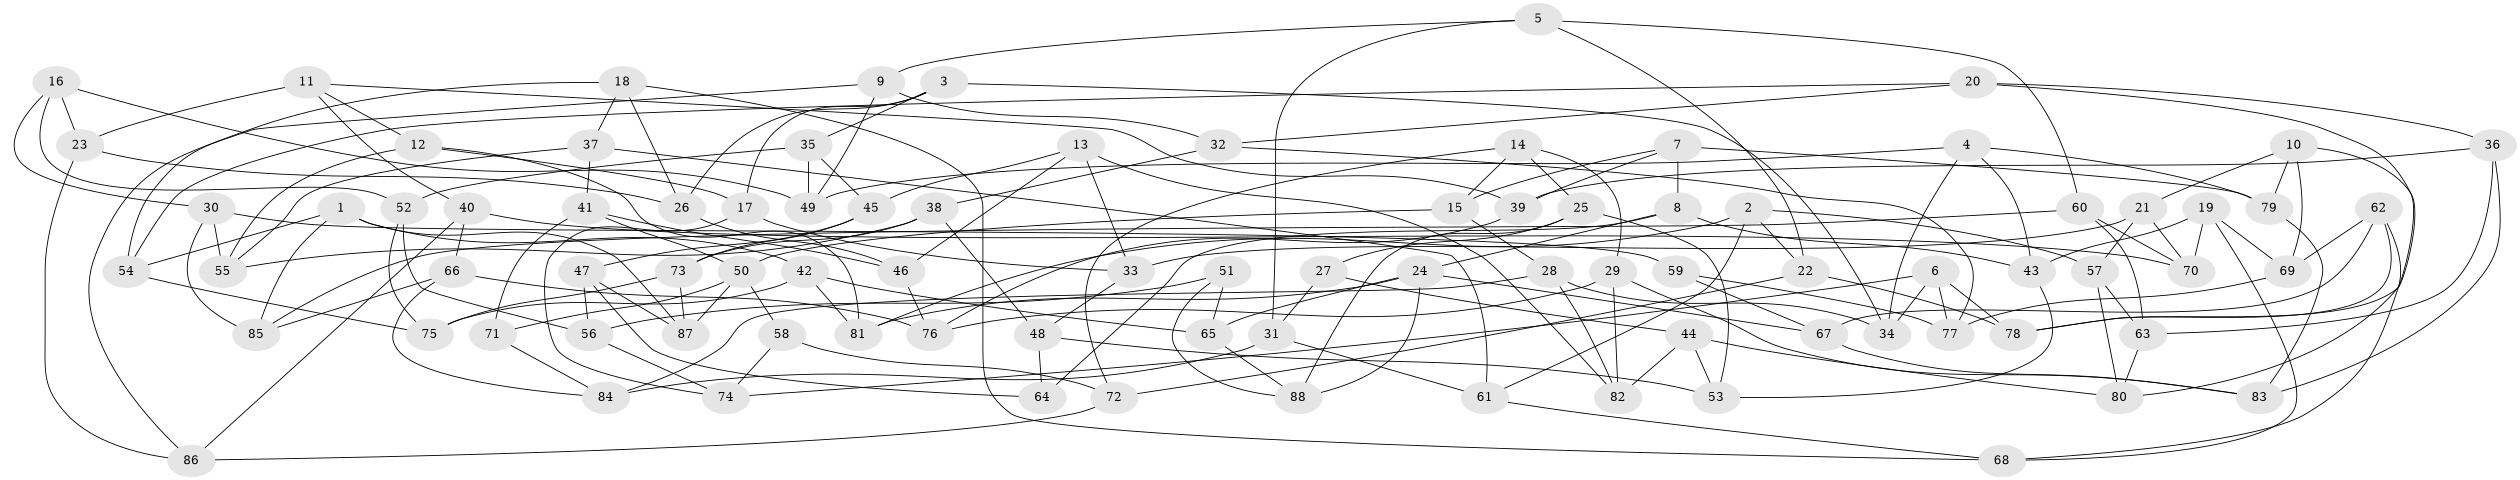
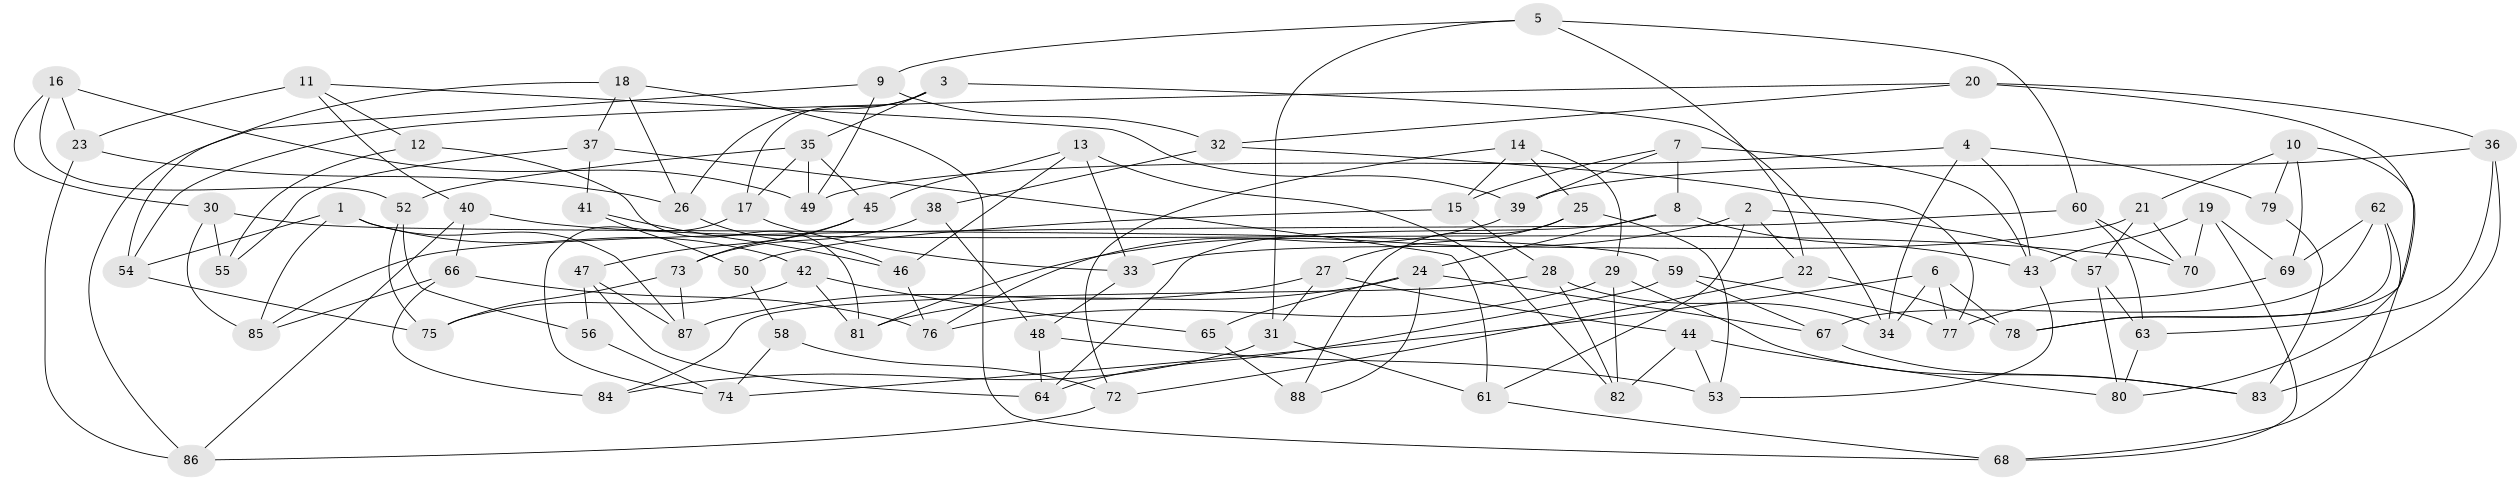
(564, 165) -> (777, 177)
(2032, 171) -> (1846, 161)
(583, 253) -> none
(1227, 272) -> none
(711, 306) -> (882, 296)
(493, 335) -> none
none -> (1391, 336)
